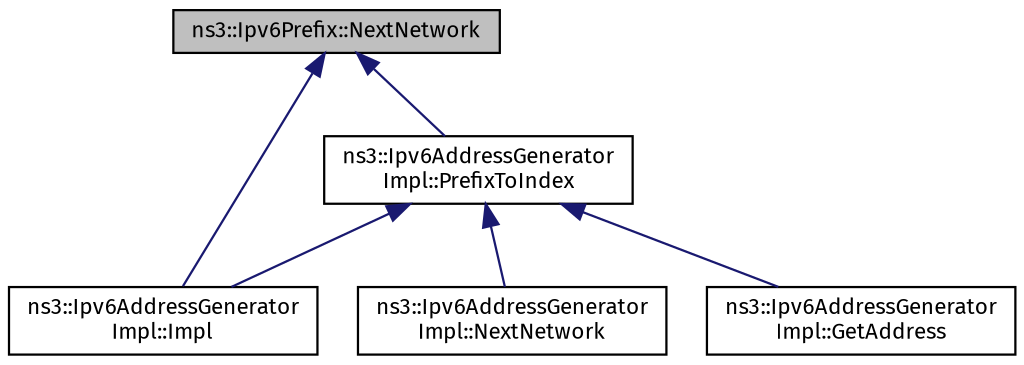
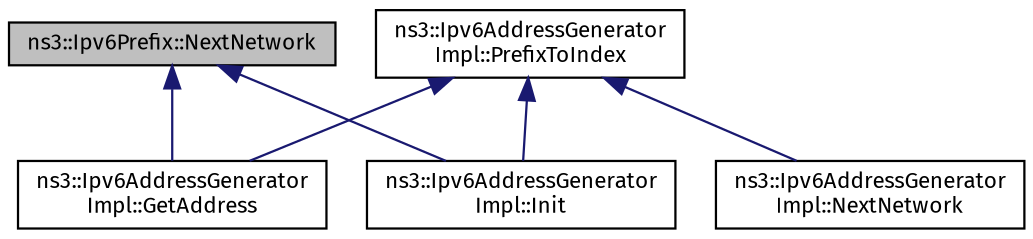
(409, 103) -> (172, 125)
(163, 321) -> (521, 195)
